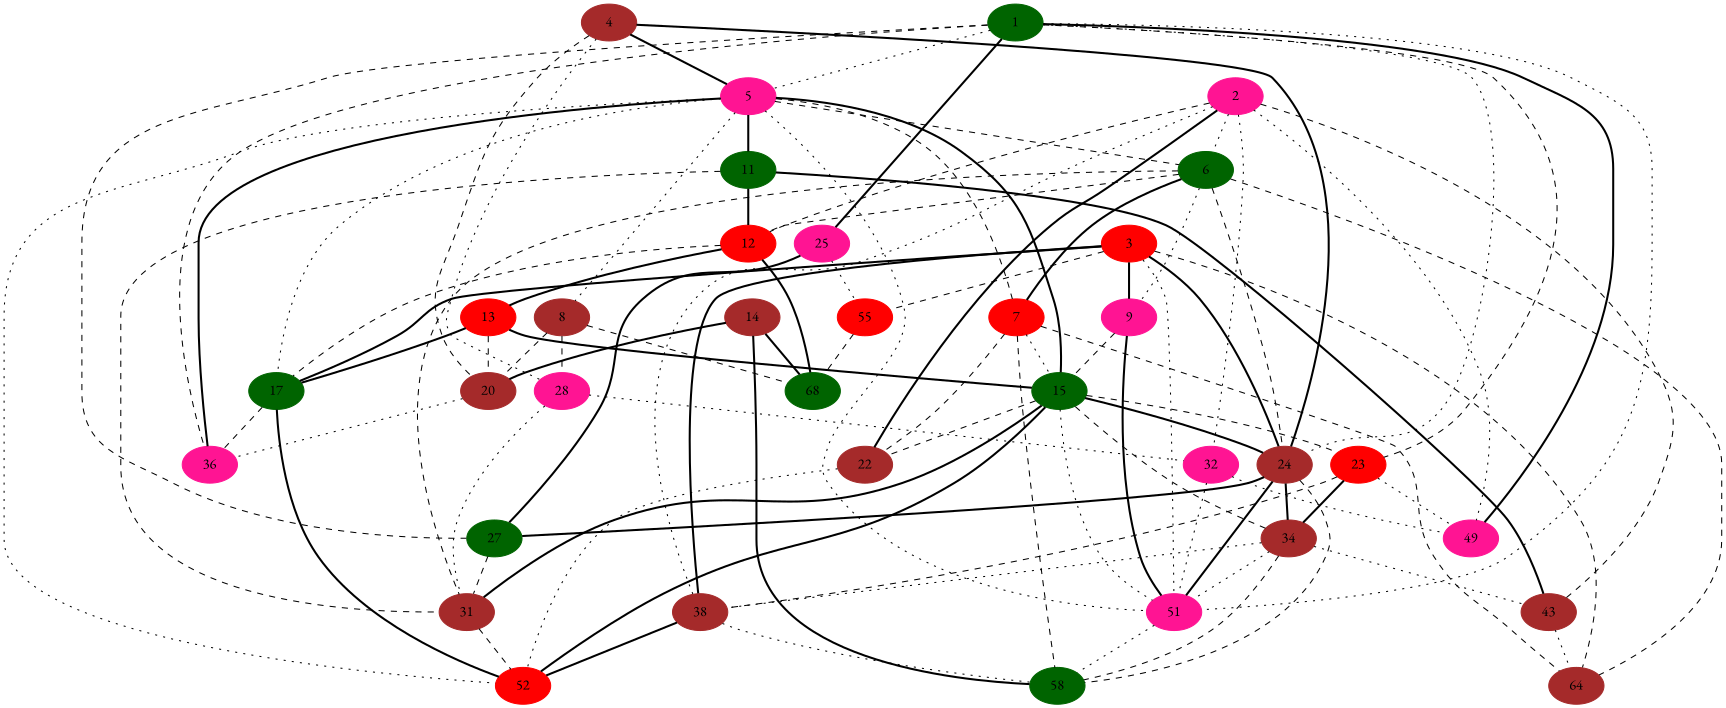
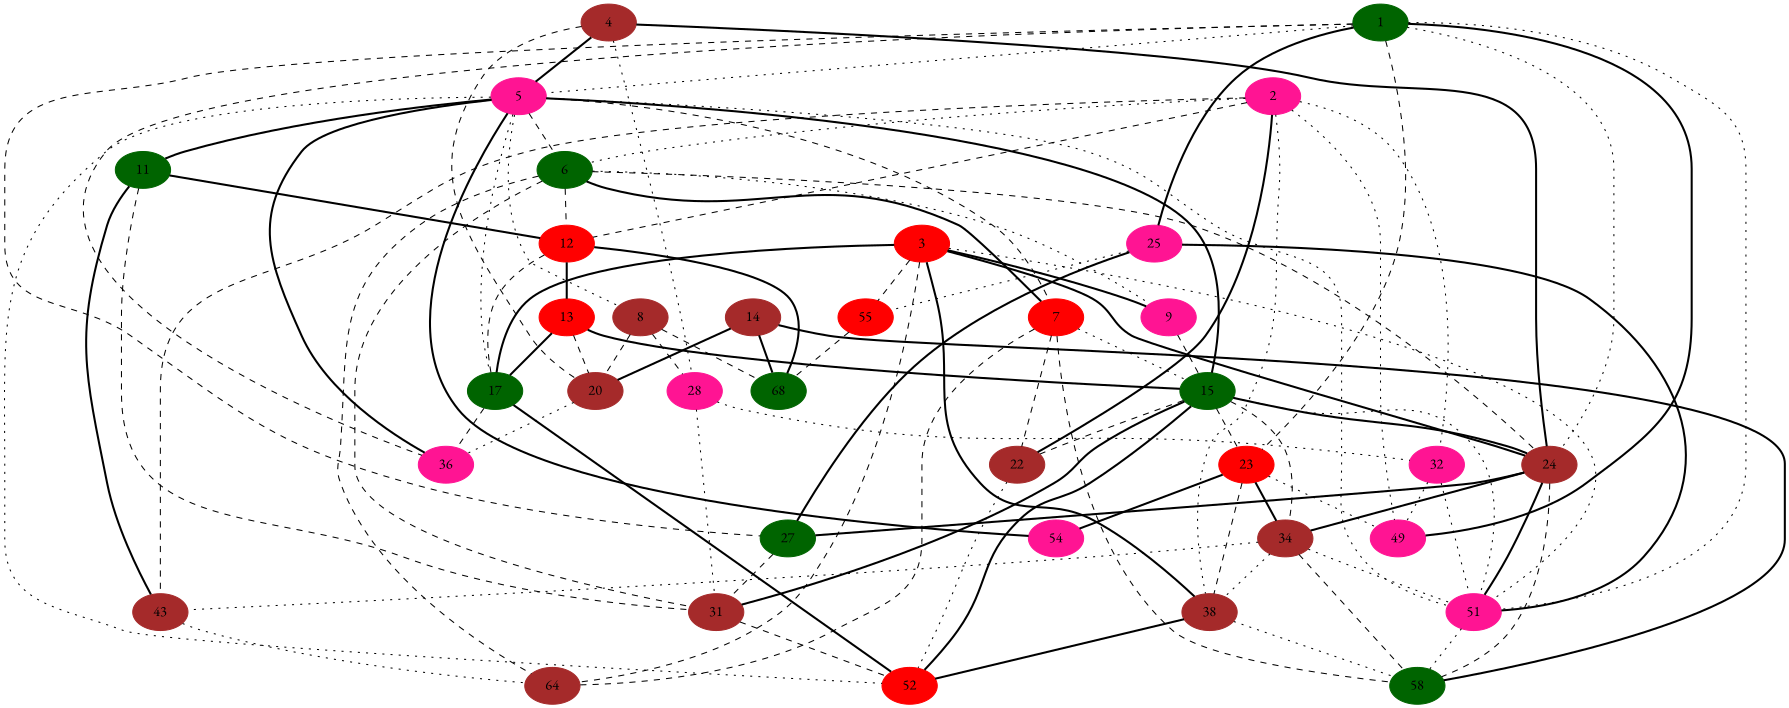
(1125, 469) -> (1606, 313)
none -> (1056, 538)
